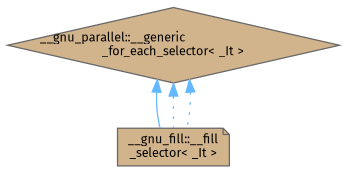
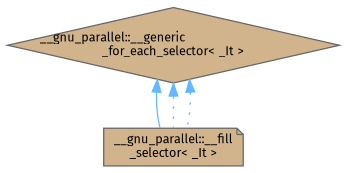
(173, 147) -> (173, 147)
